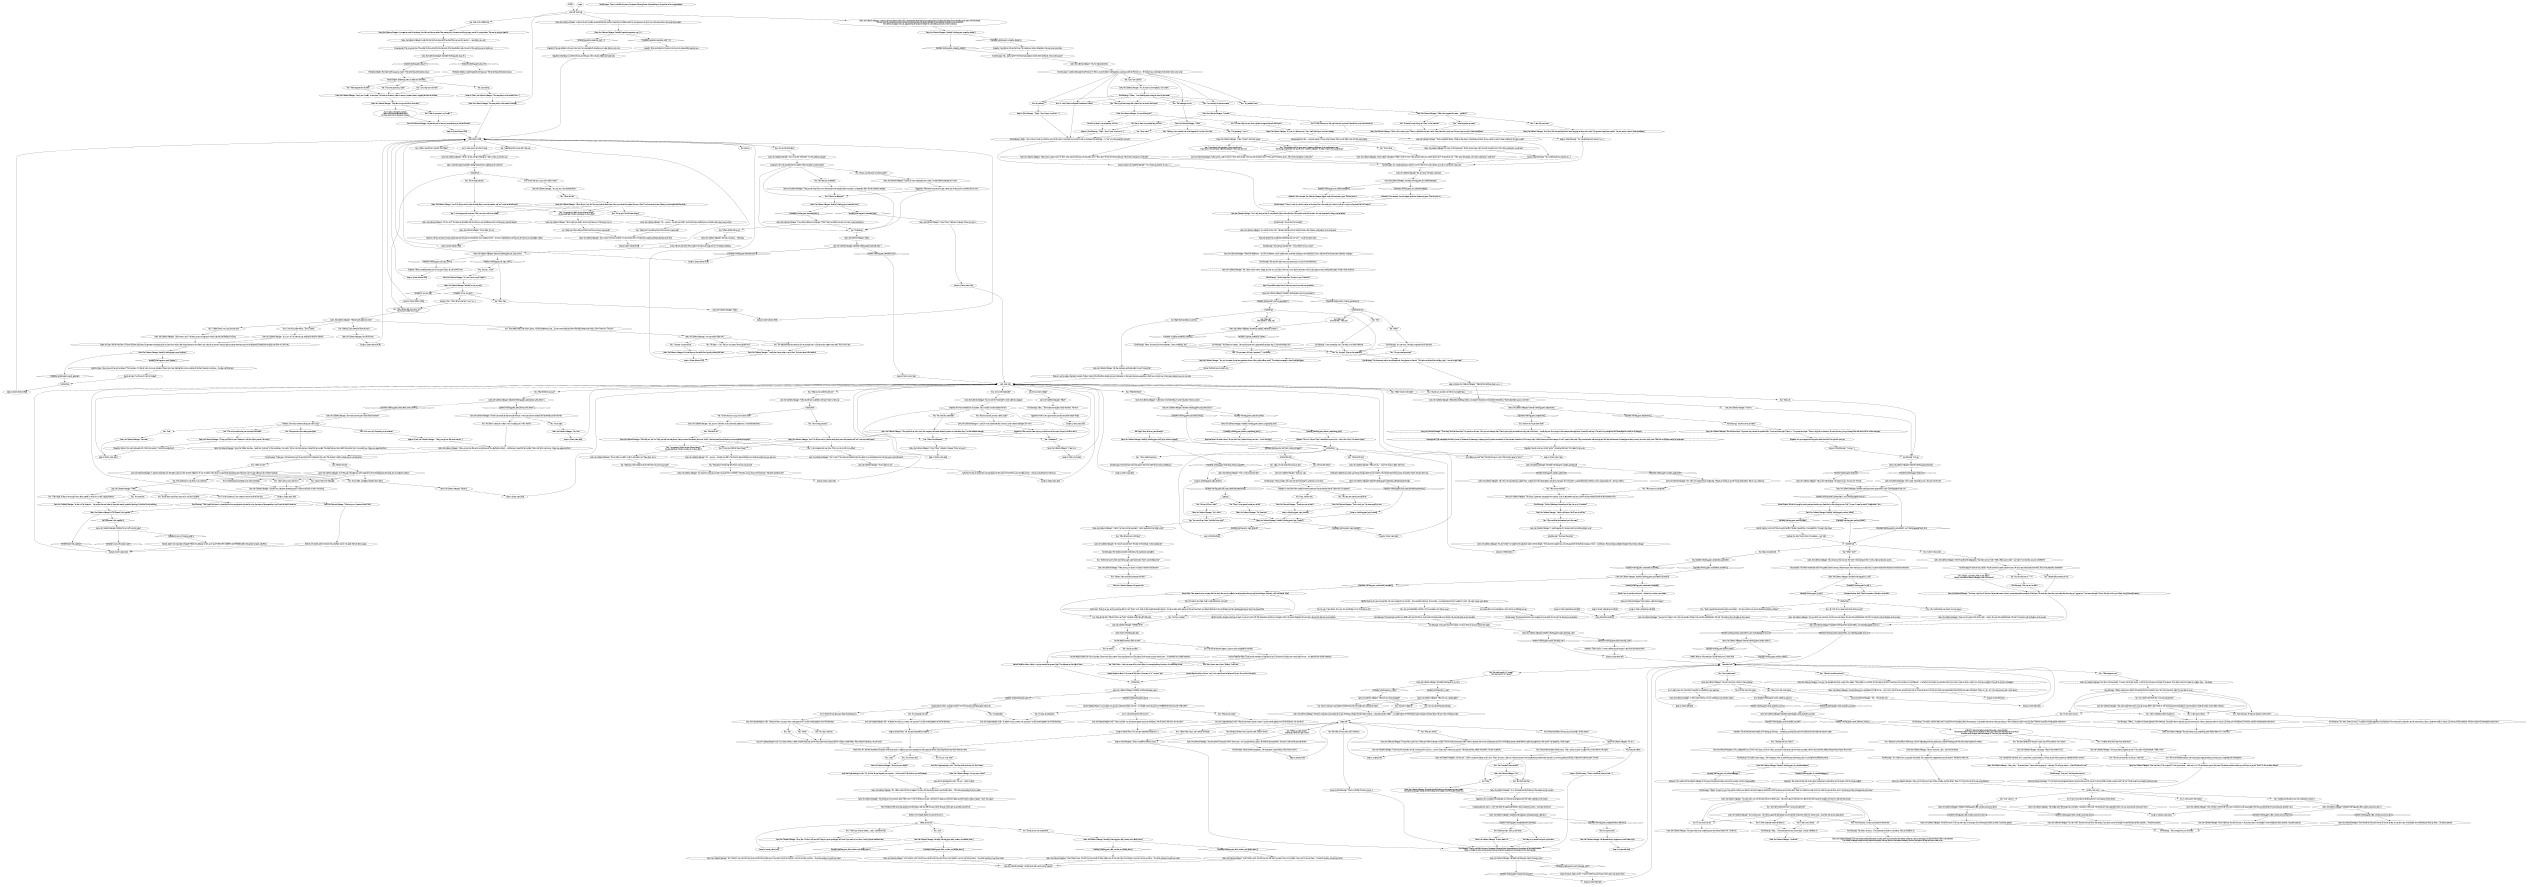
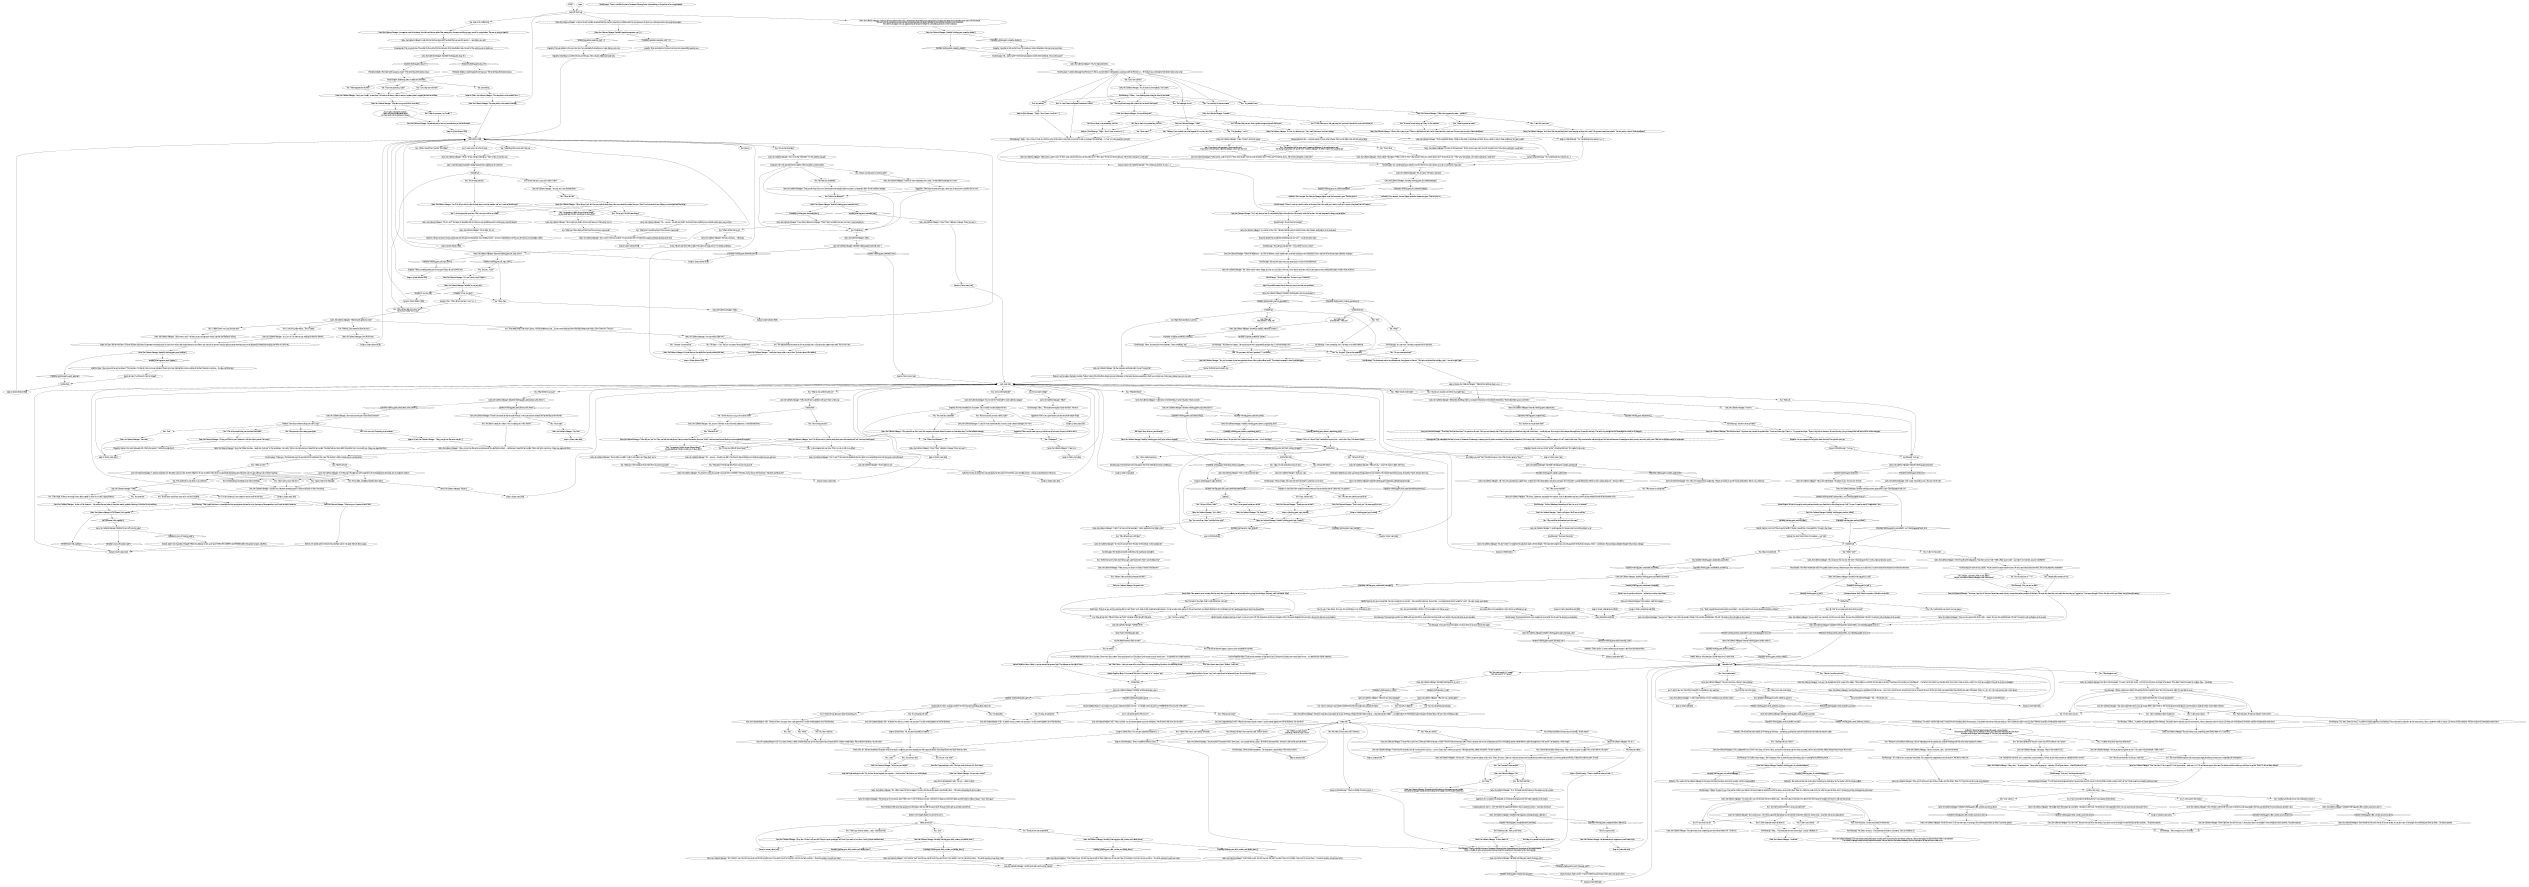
(1130, 649) -> none
